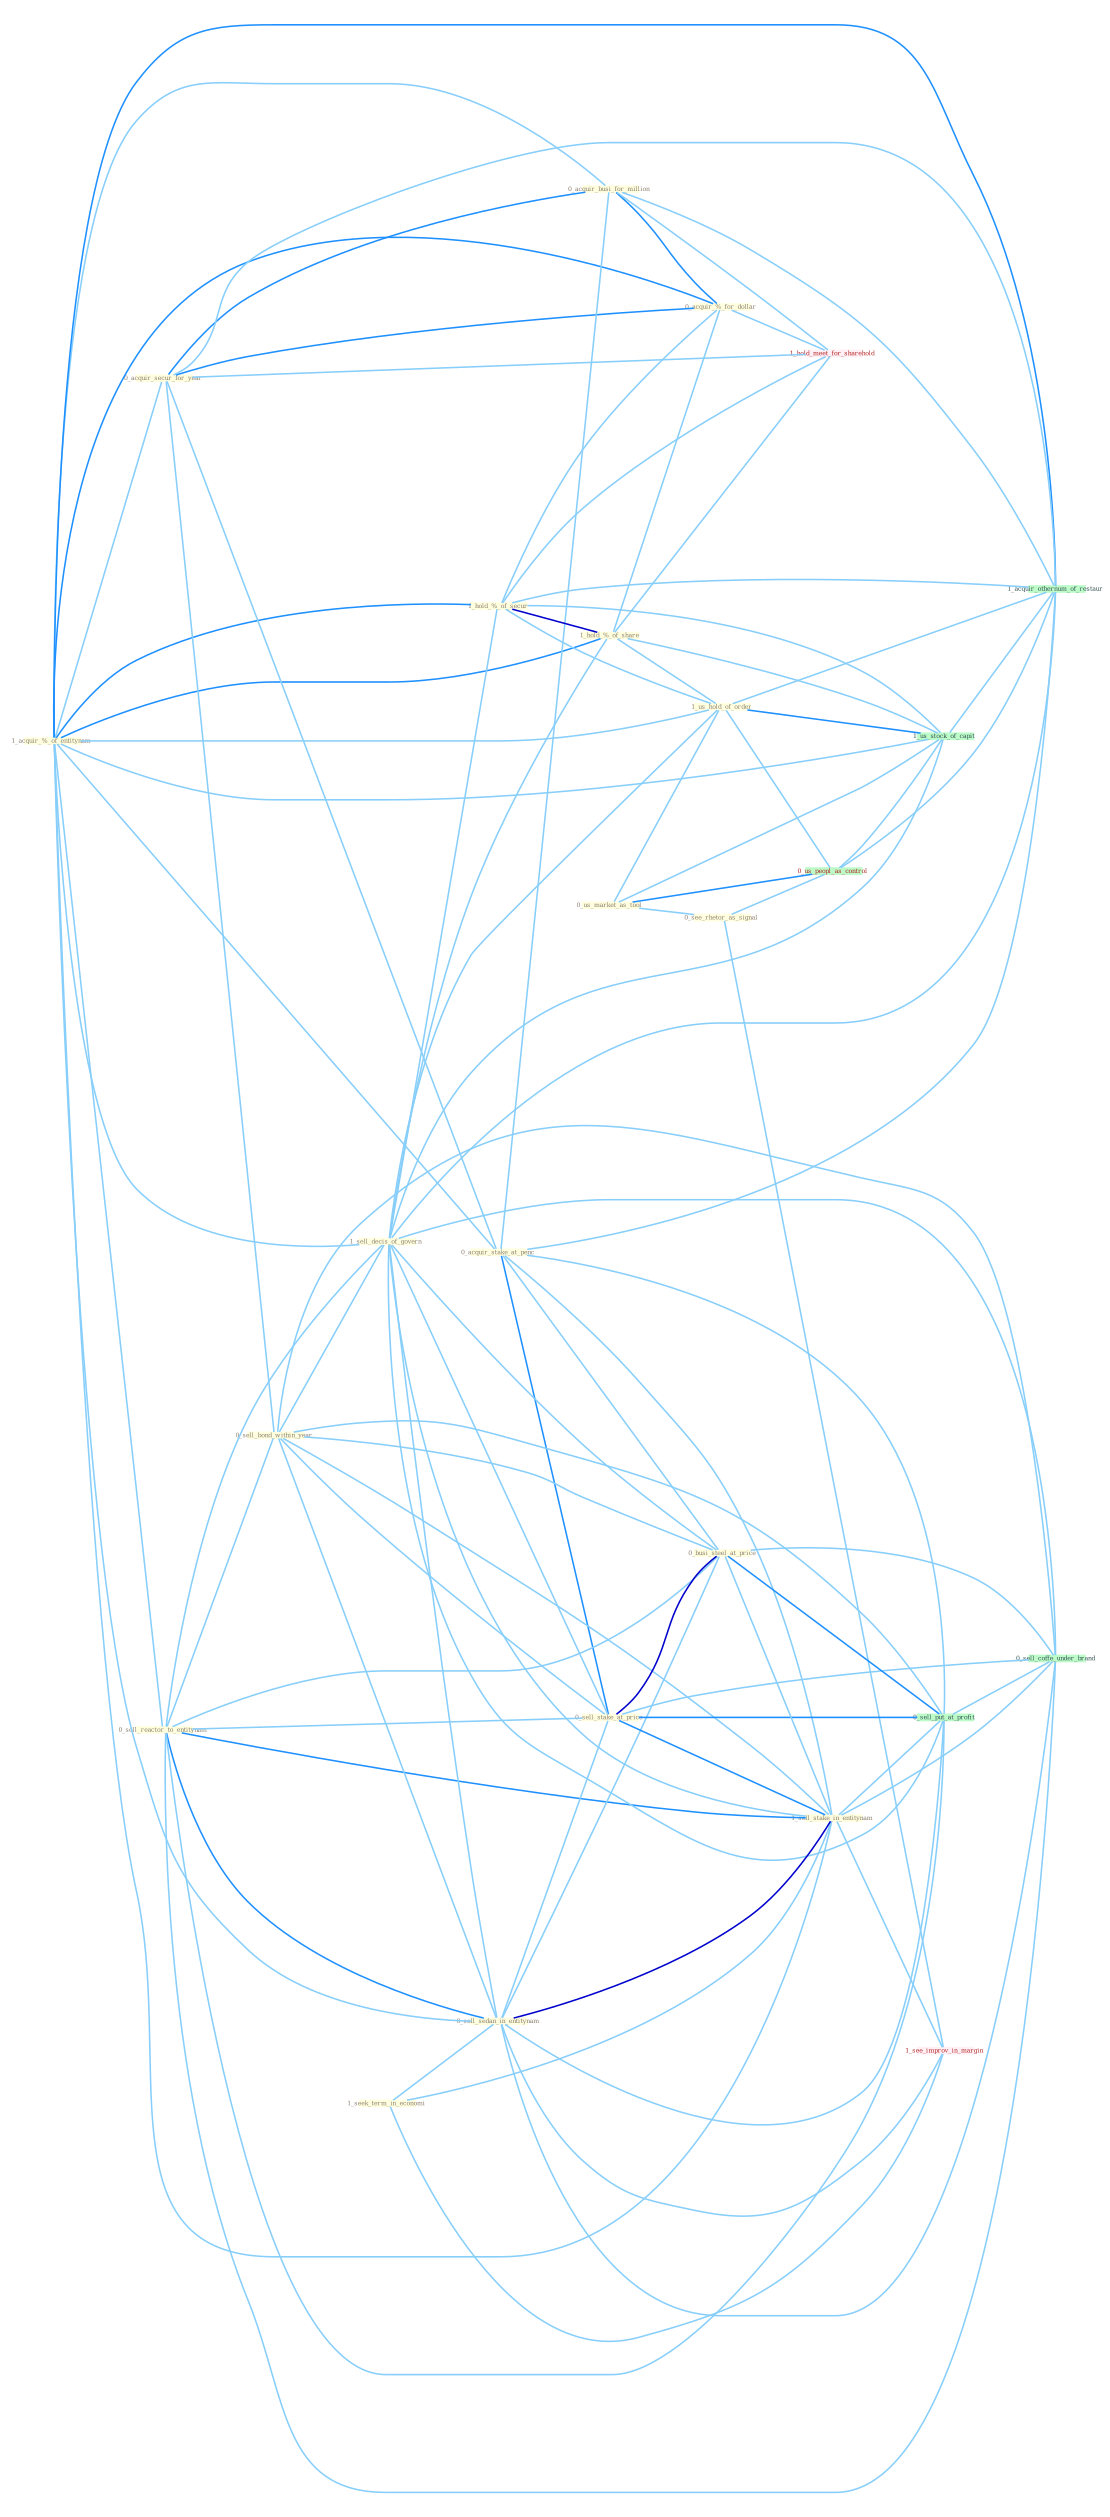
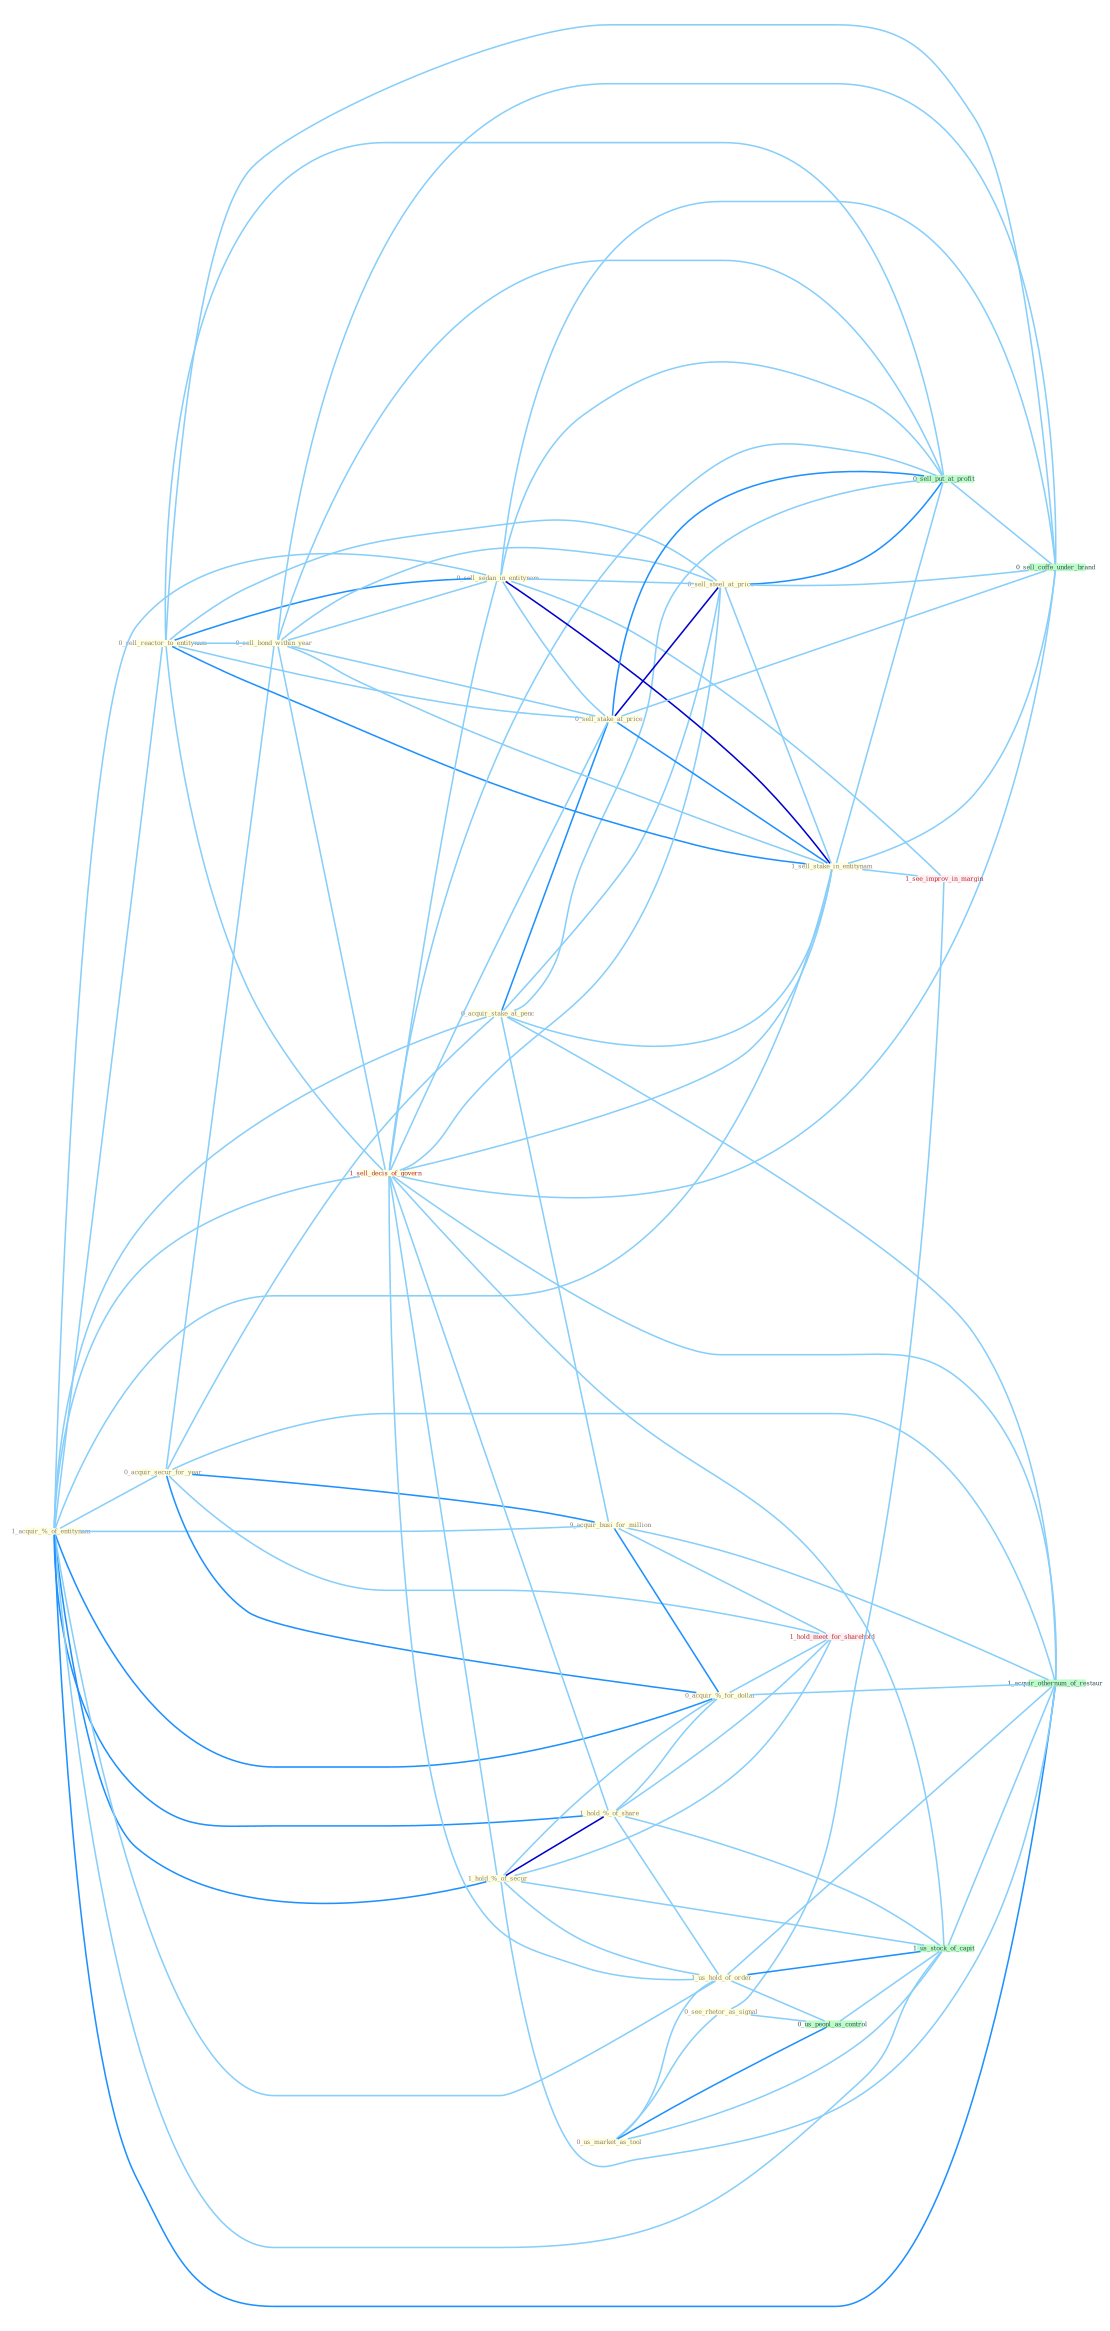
(611, 189) -> (611, 1525)
(975, 751) -> (883, 1690)
(834, 871) -> (834, 2024)
(387, 1242) -> (387, 1173)
(722, 1553) -> (722, 584)
(387, 2103) -> none
